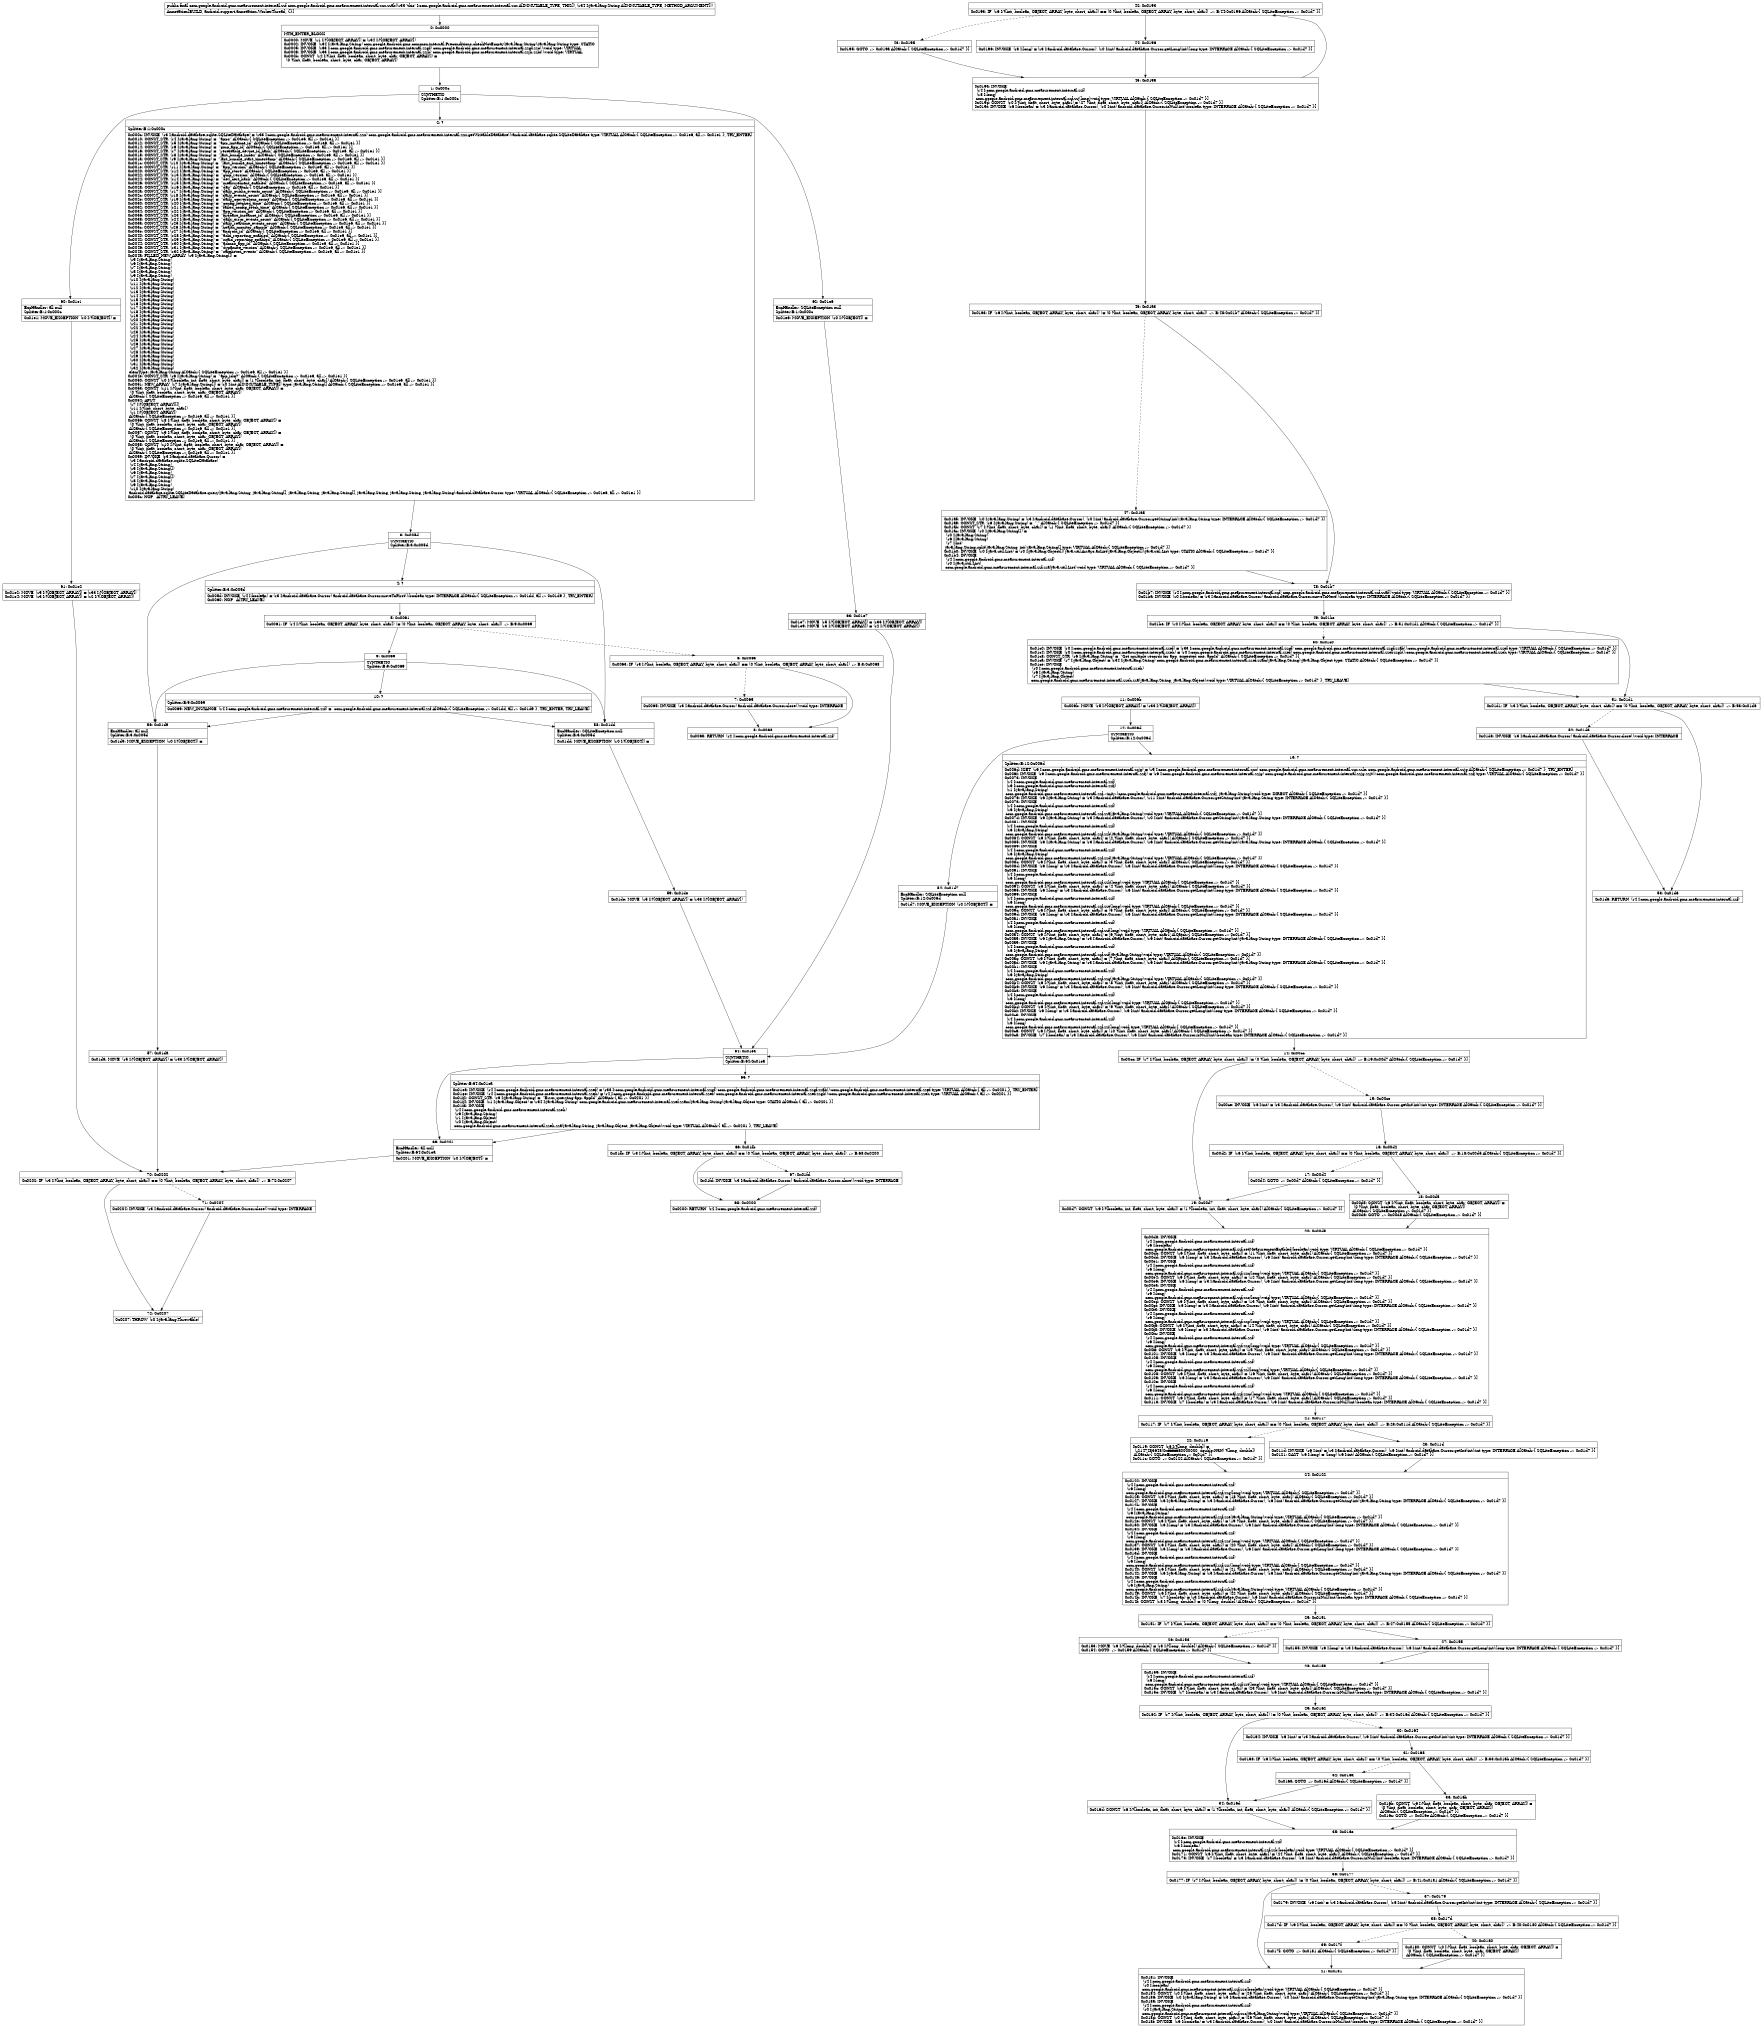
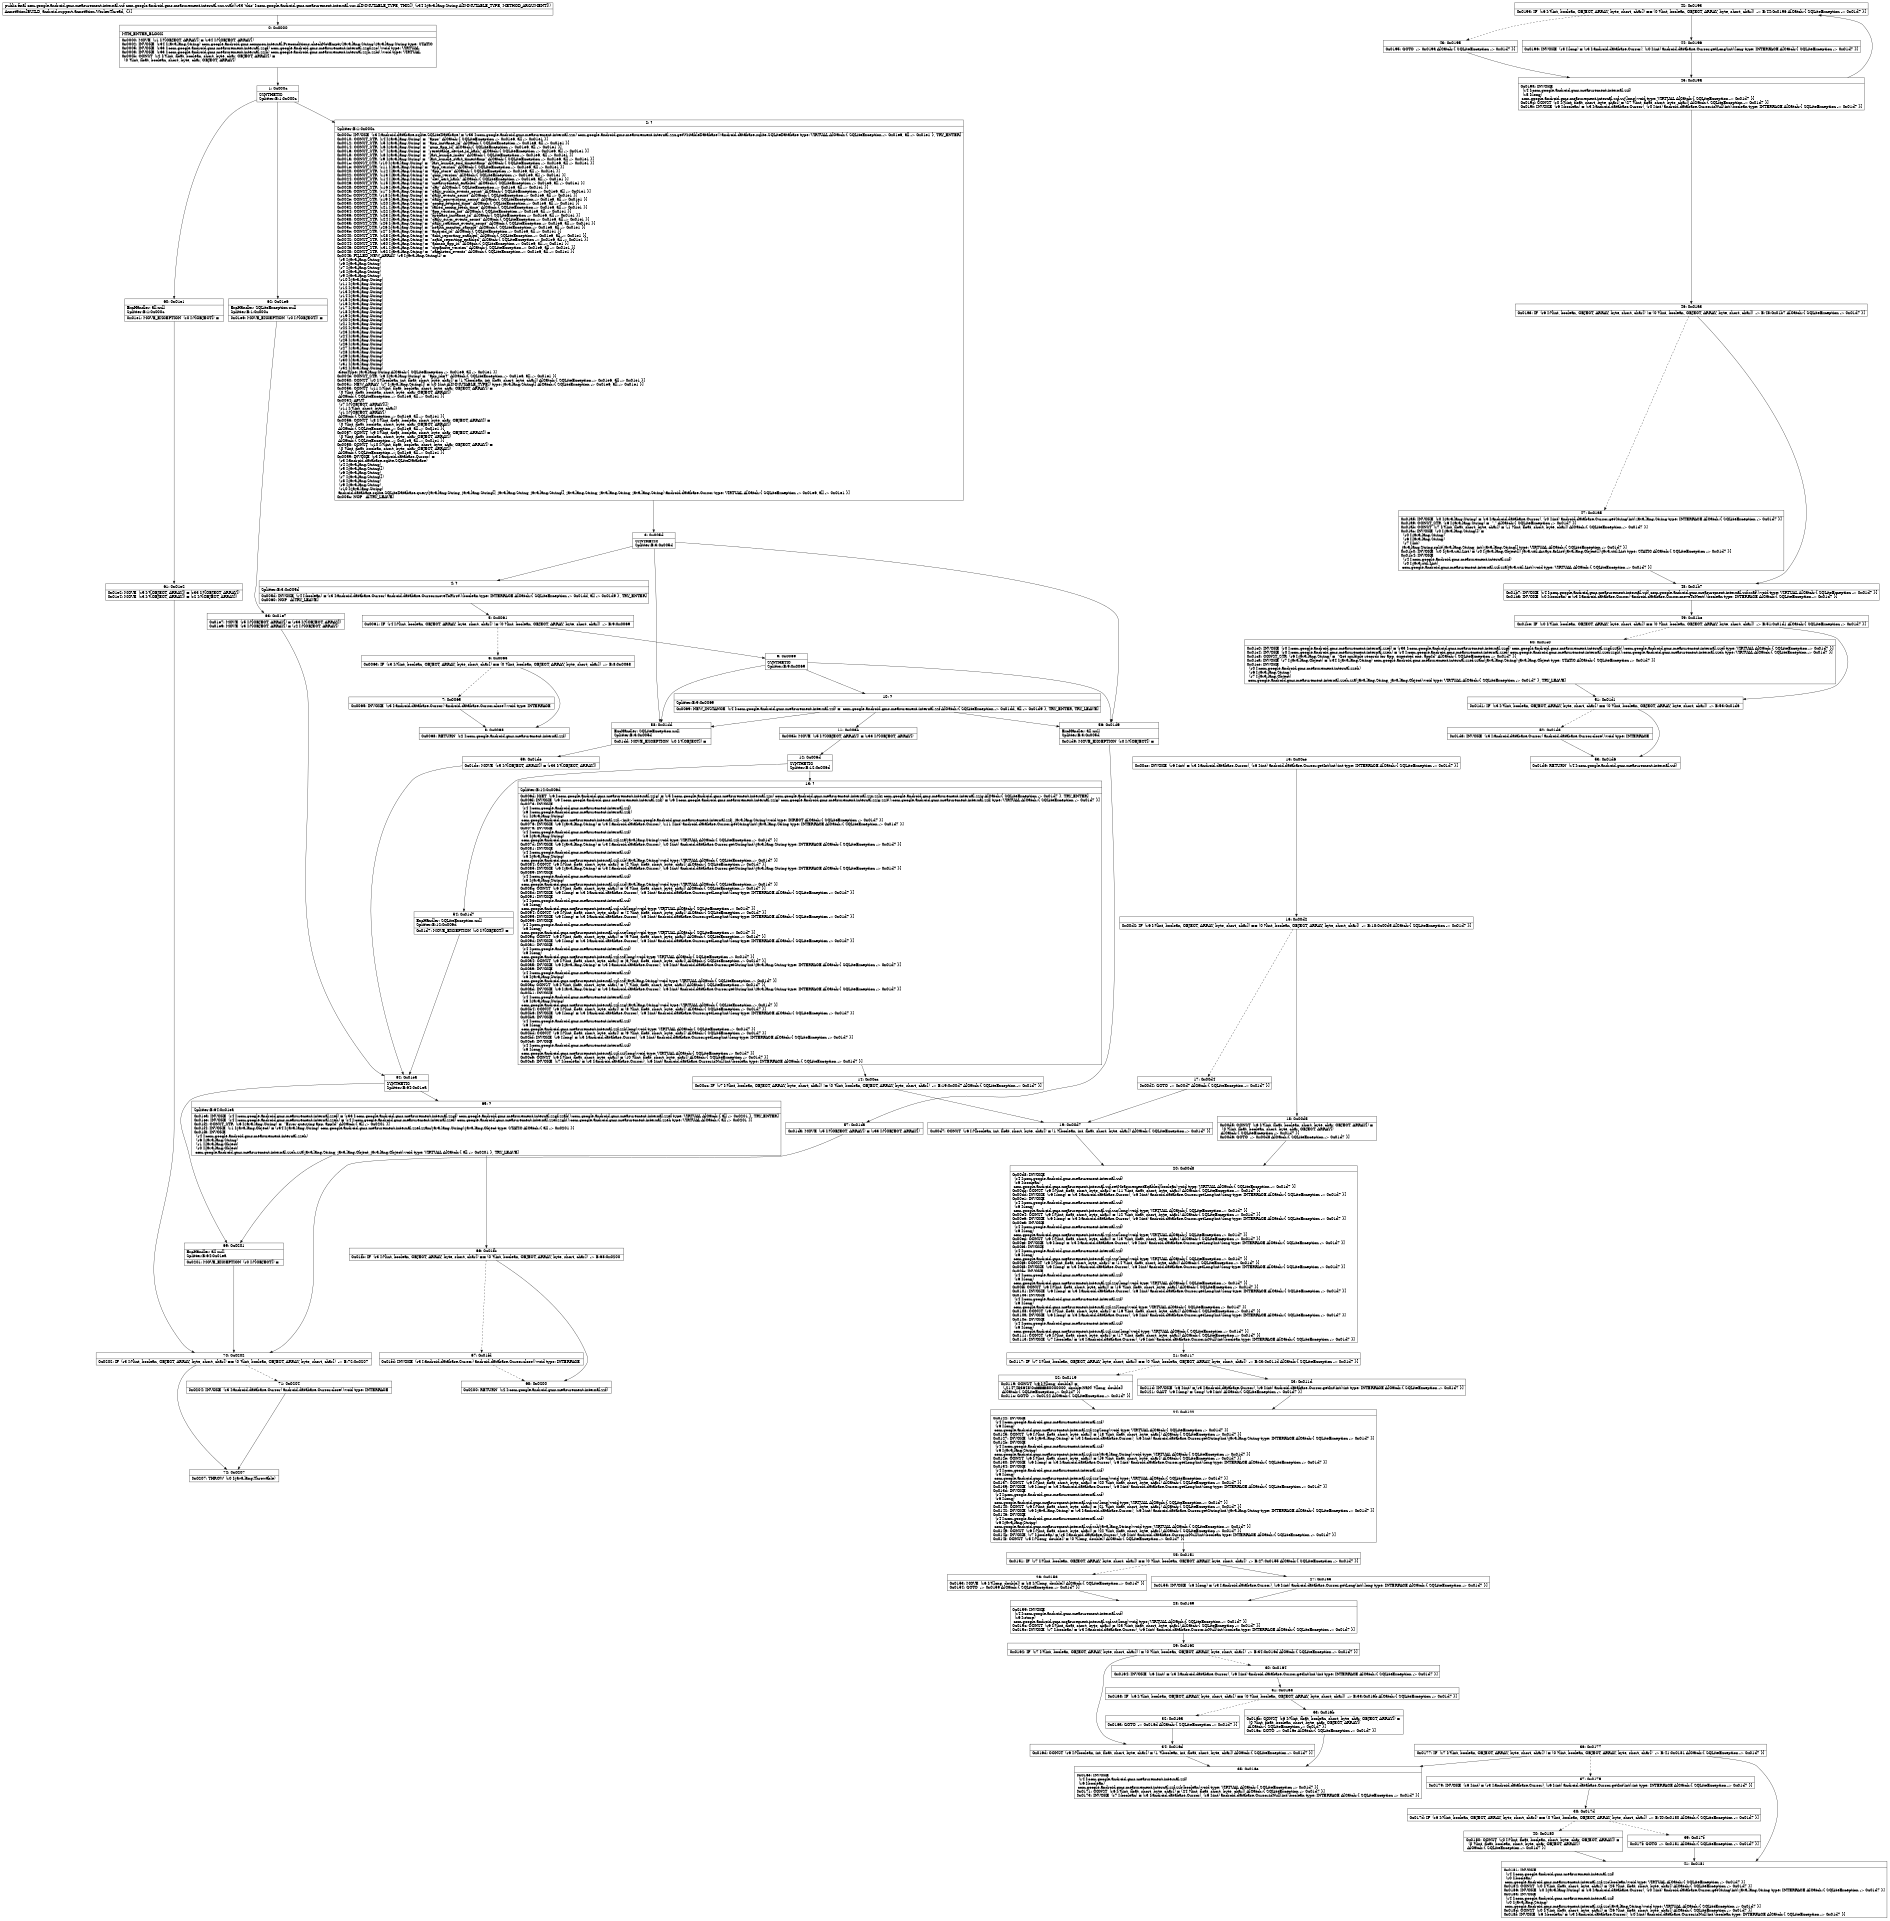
none -> (867, 719)
(1336, 1079) -> none
(774, 1191) -> (508, 1372)
(1155, 1681) -> (1024, 1618)
(1343, 1865) -> (1475, 1761)
